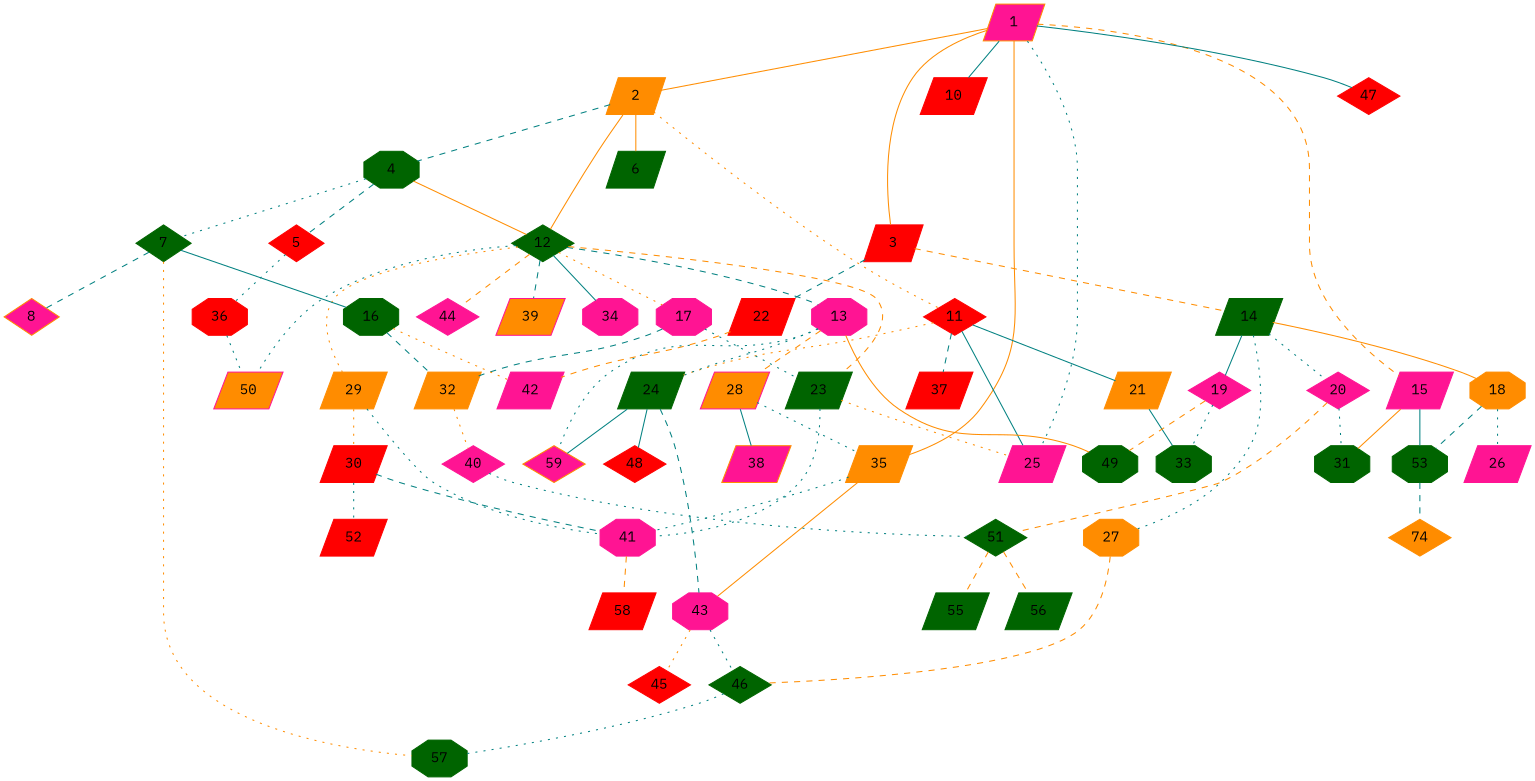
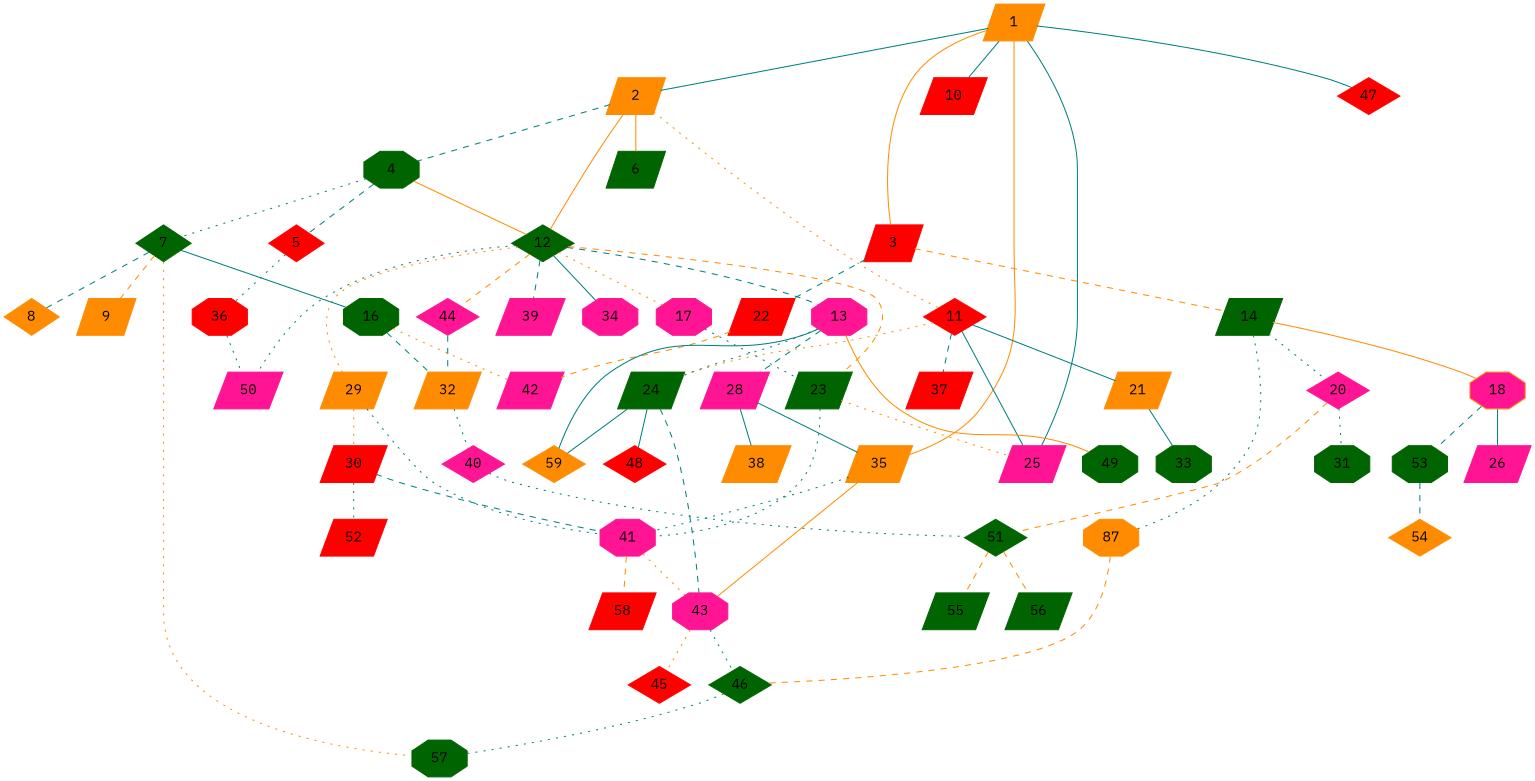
(1014, 22) -> (1014, 22)
(824, 59) -> (824, 59)
(1077, 241) -> (1077, 241)
(32, 317) -> (32, 317)
none -> (106, 317)
(531, 317) -> (531, 317)
(712, 346) -> (712, 346)
(571, 354) -> (448, 360)
(782, 358) -> (782, 358)
(248, 390) -> (248, 390)
(735, 390) -> (735, 390)
(1220, 390) -> none
(1420, 390) -> none
(1498, 390) -> (1498, 390)
(807, 427) -> (807, 427)
(1498, 427) -> (1498, 427)
(461, 429) -> (461, 429)
(554, 464) -> (554, 464)
(756, 464) -> (756, 464)
(1111, 538) -> (1111, 538)
(1420, 538) -> (1420, 538)
none -> (664, 575)
